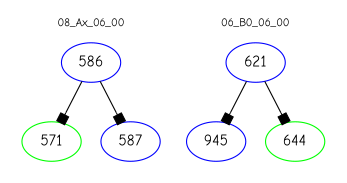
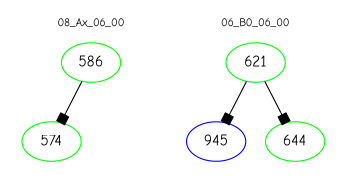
(91, 63) -> (91, 63)
(256, 63) -> (256, 63)
(52, 142) -> (52, 142)
(131, 142) -> none
